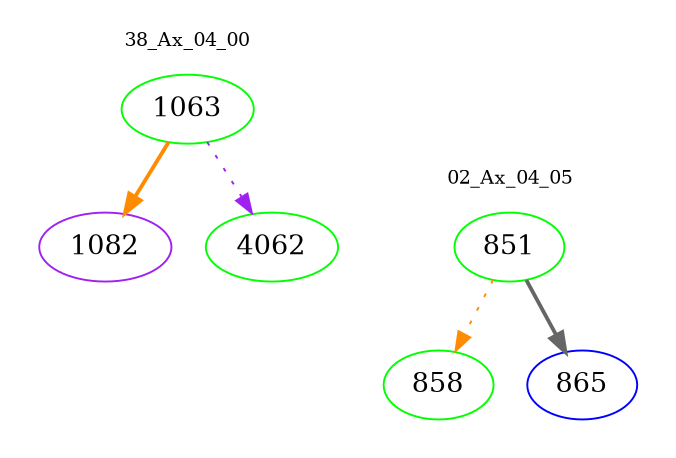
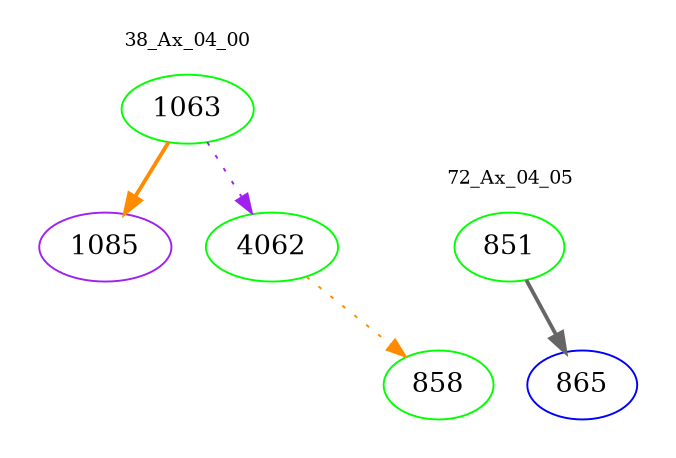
(510, 179) -> (510, 179)
(105, 247) -> (105, 247)
(479, 307) -> (349, 311)
